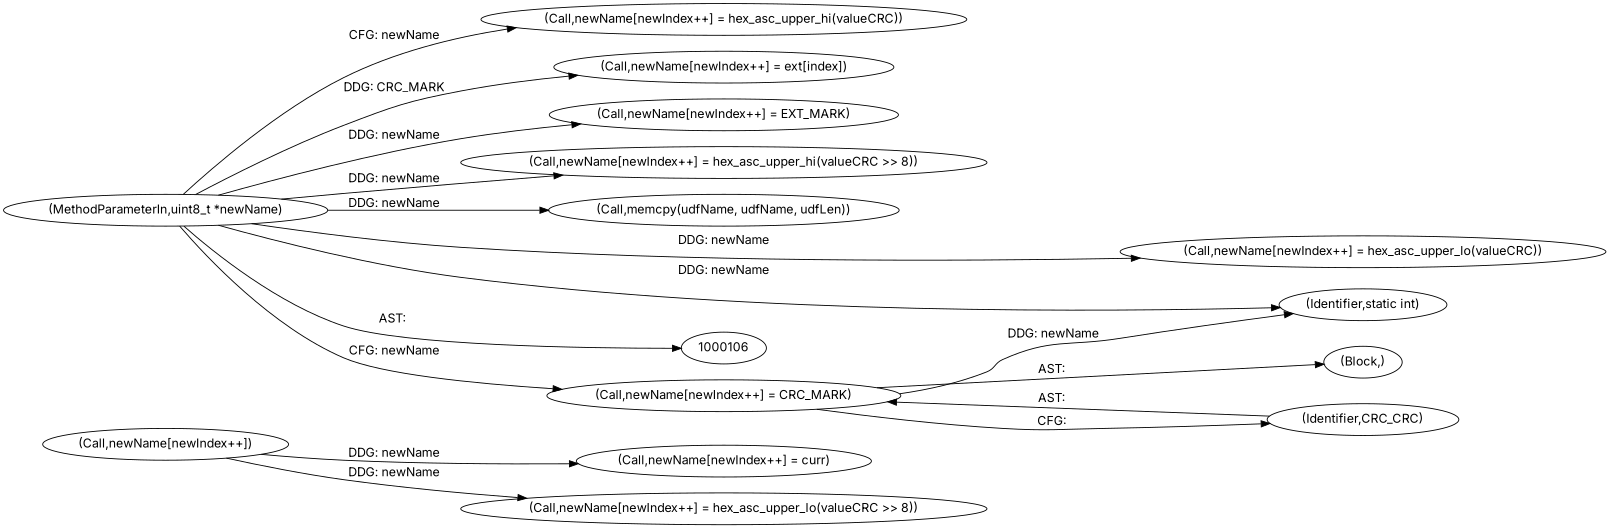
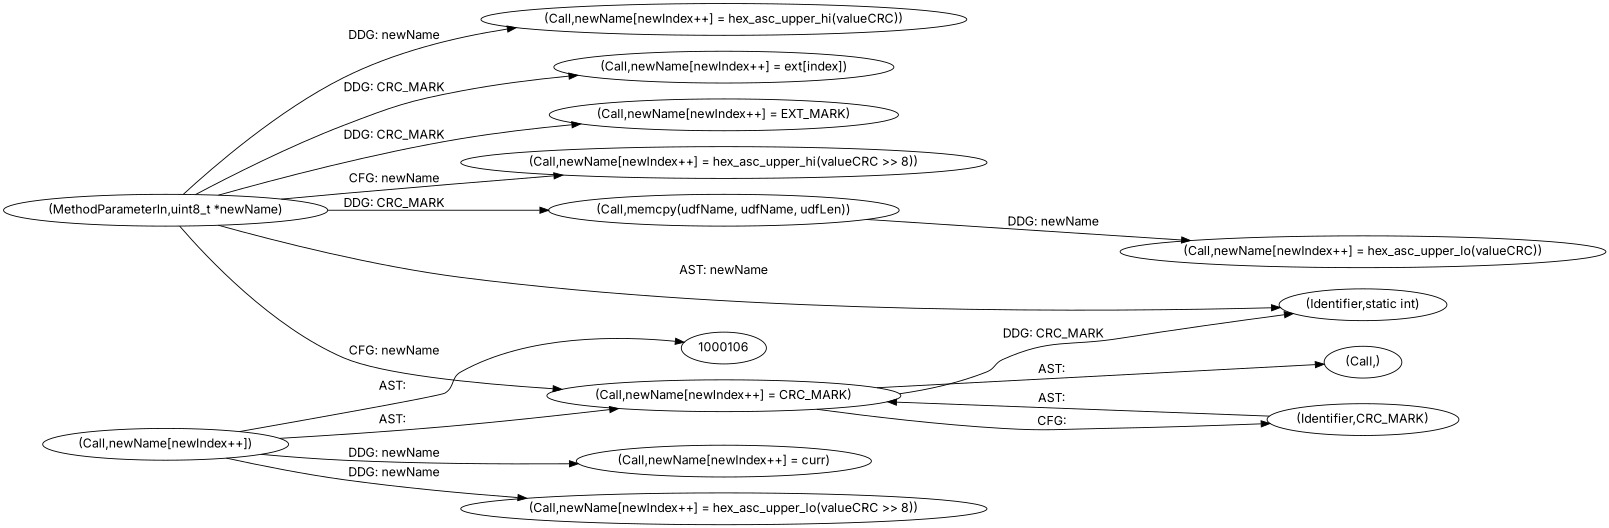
(394, 36) -> (394, 36)
(394, 136) -> (394, 136)
(394, 179) -> (394, 179)
(394, 204) -> (394, 204)
(691, 257) -> (1024, 230)
(724, 271) -> (724, 271)
(1053, 334) -> (1053, 334)
(413, 338) -> (450, 388)
(1363, 362) -> (1363, 362)
(1363, 420) -> (1363, 420)
none -> (445, 427)
